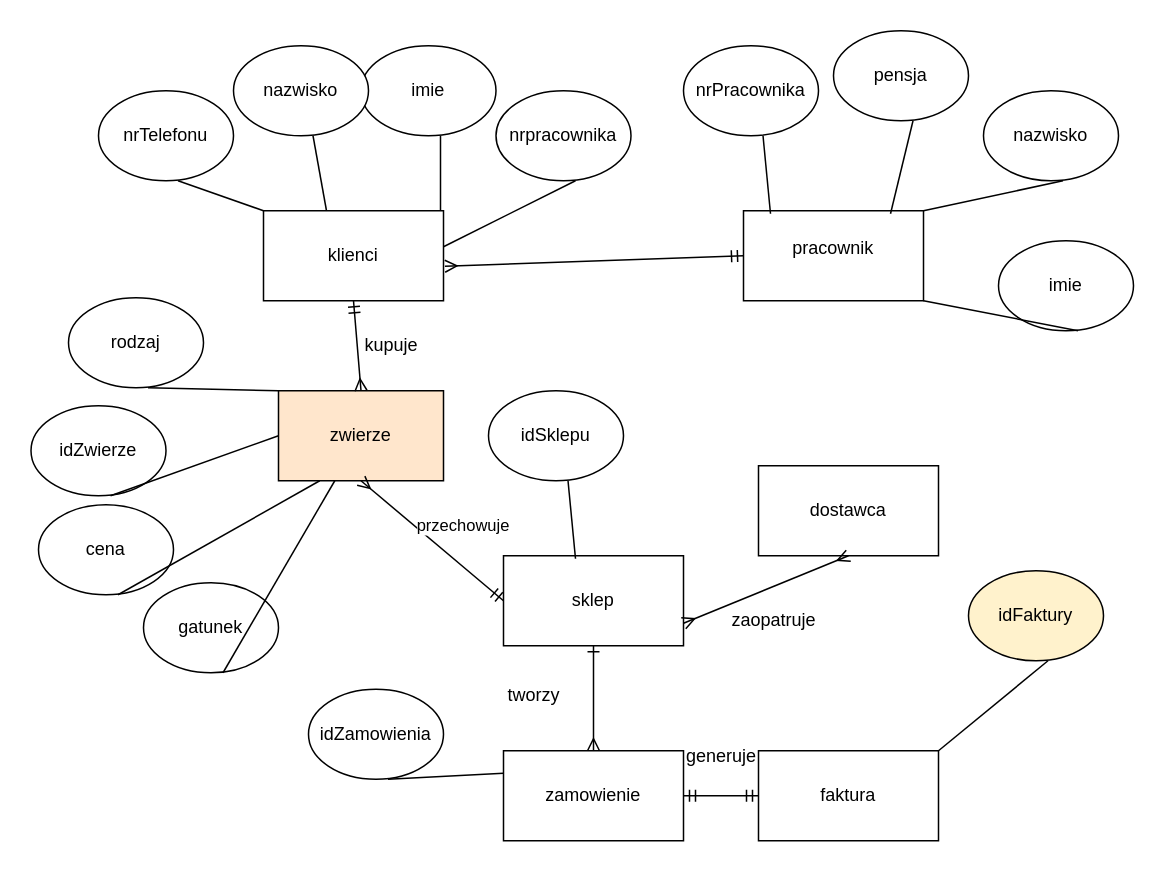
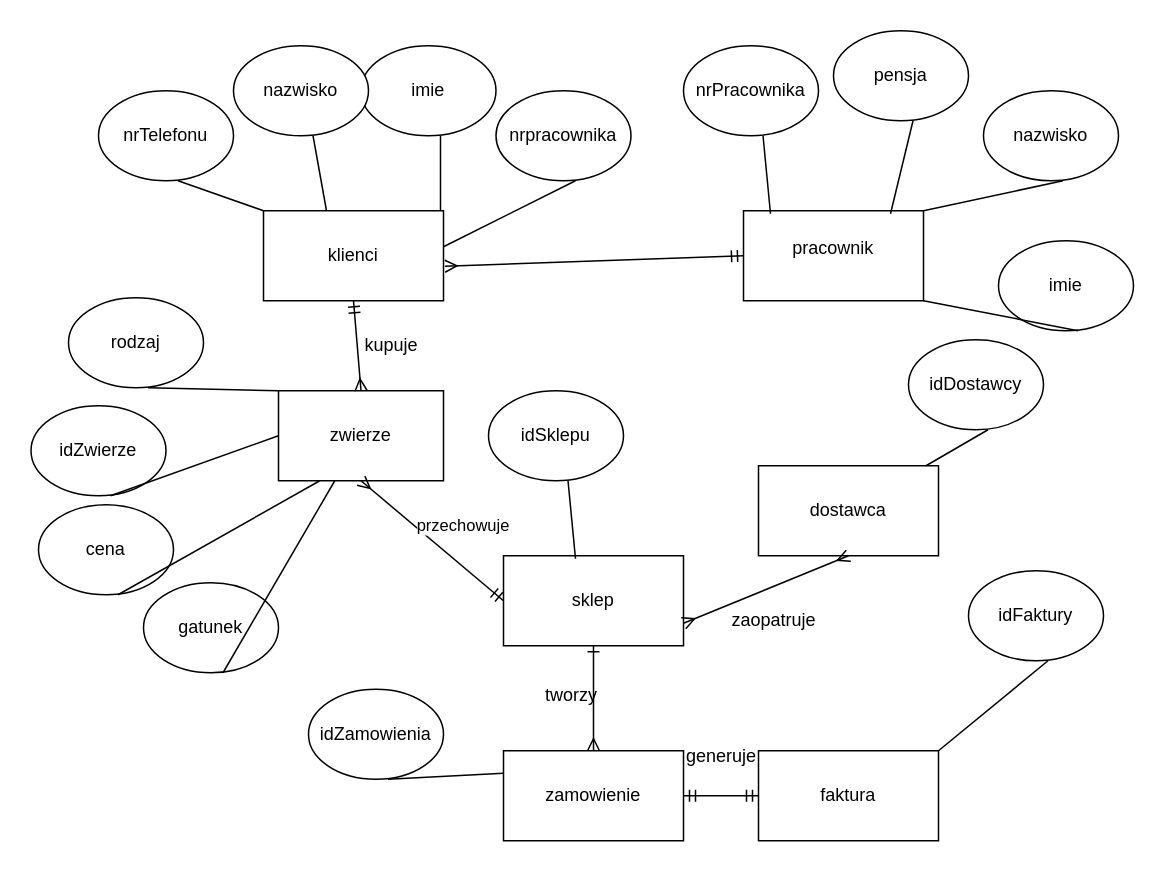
none -> (976, 385)
(361, 436) -> (361, 436)
none -> (956, 448)
(1036, 616) -> (1036, 616)
(533, 695) -> (571, 695)
